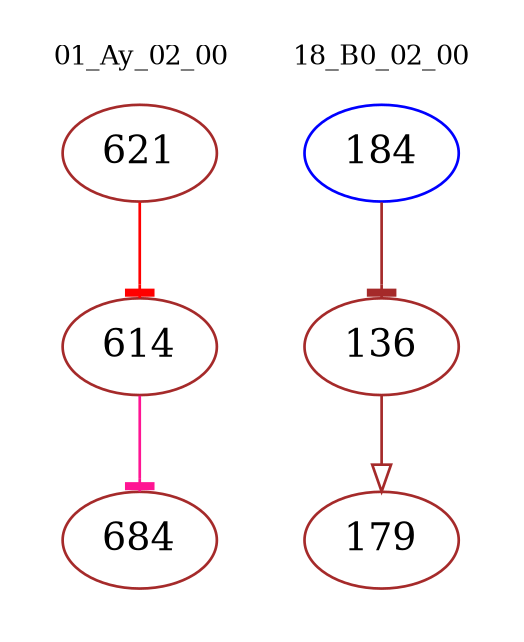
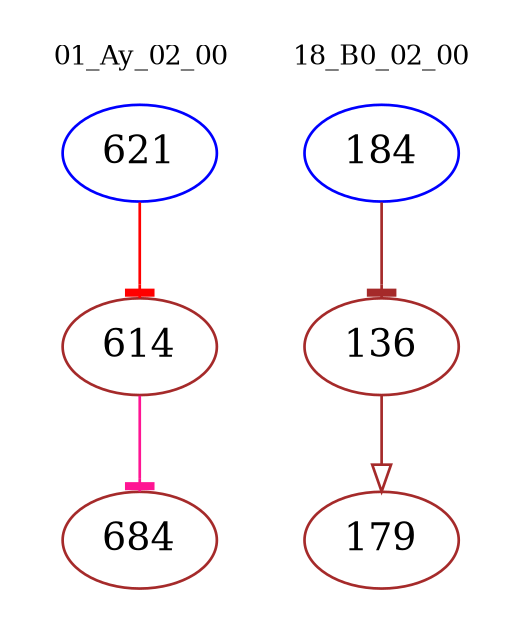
(140, 153) -> (140, 153)
